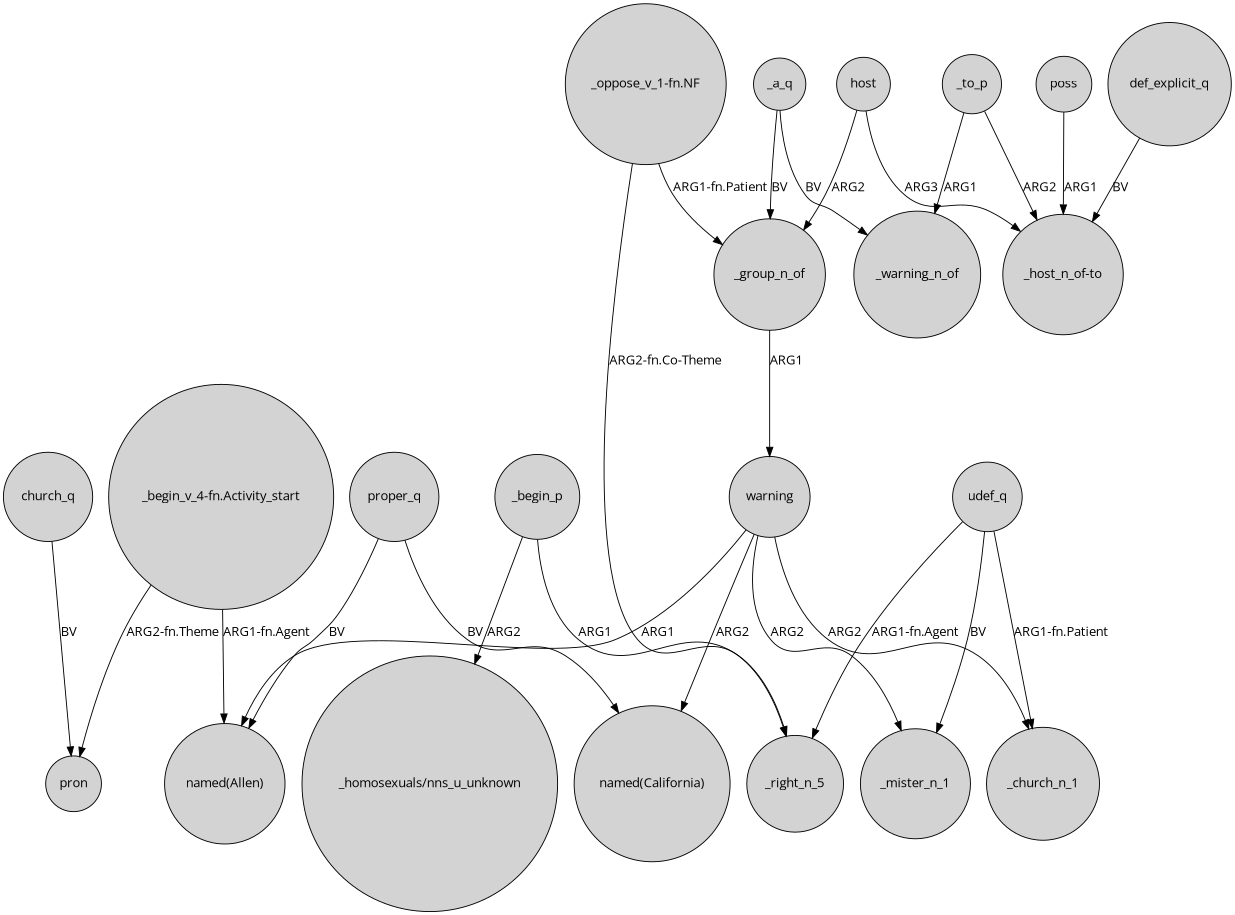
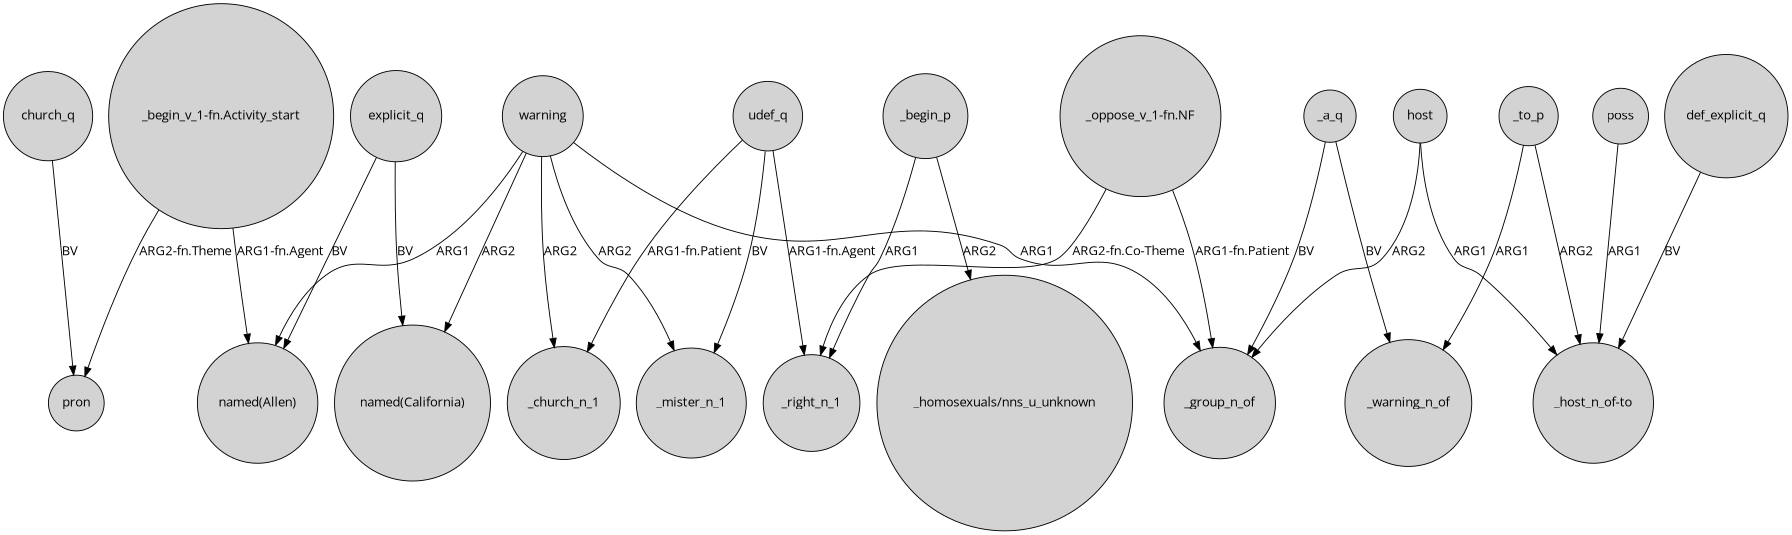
(921, 188) -> (1471, 252)
(770, 389) -> (876, 234)
(221, 497) -> (221, 116)
(394, 497) -> (396, 116)
(795, 784) -> (812, 403)
